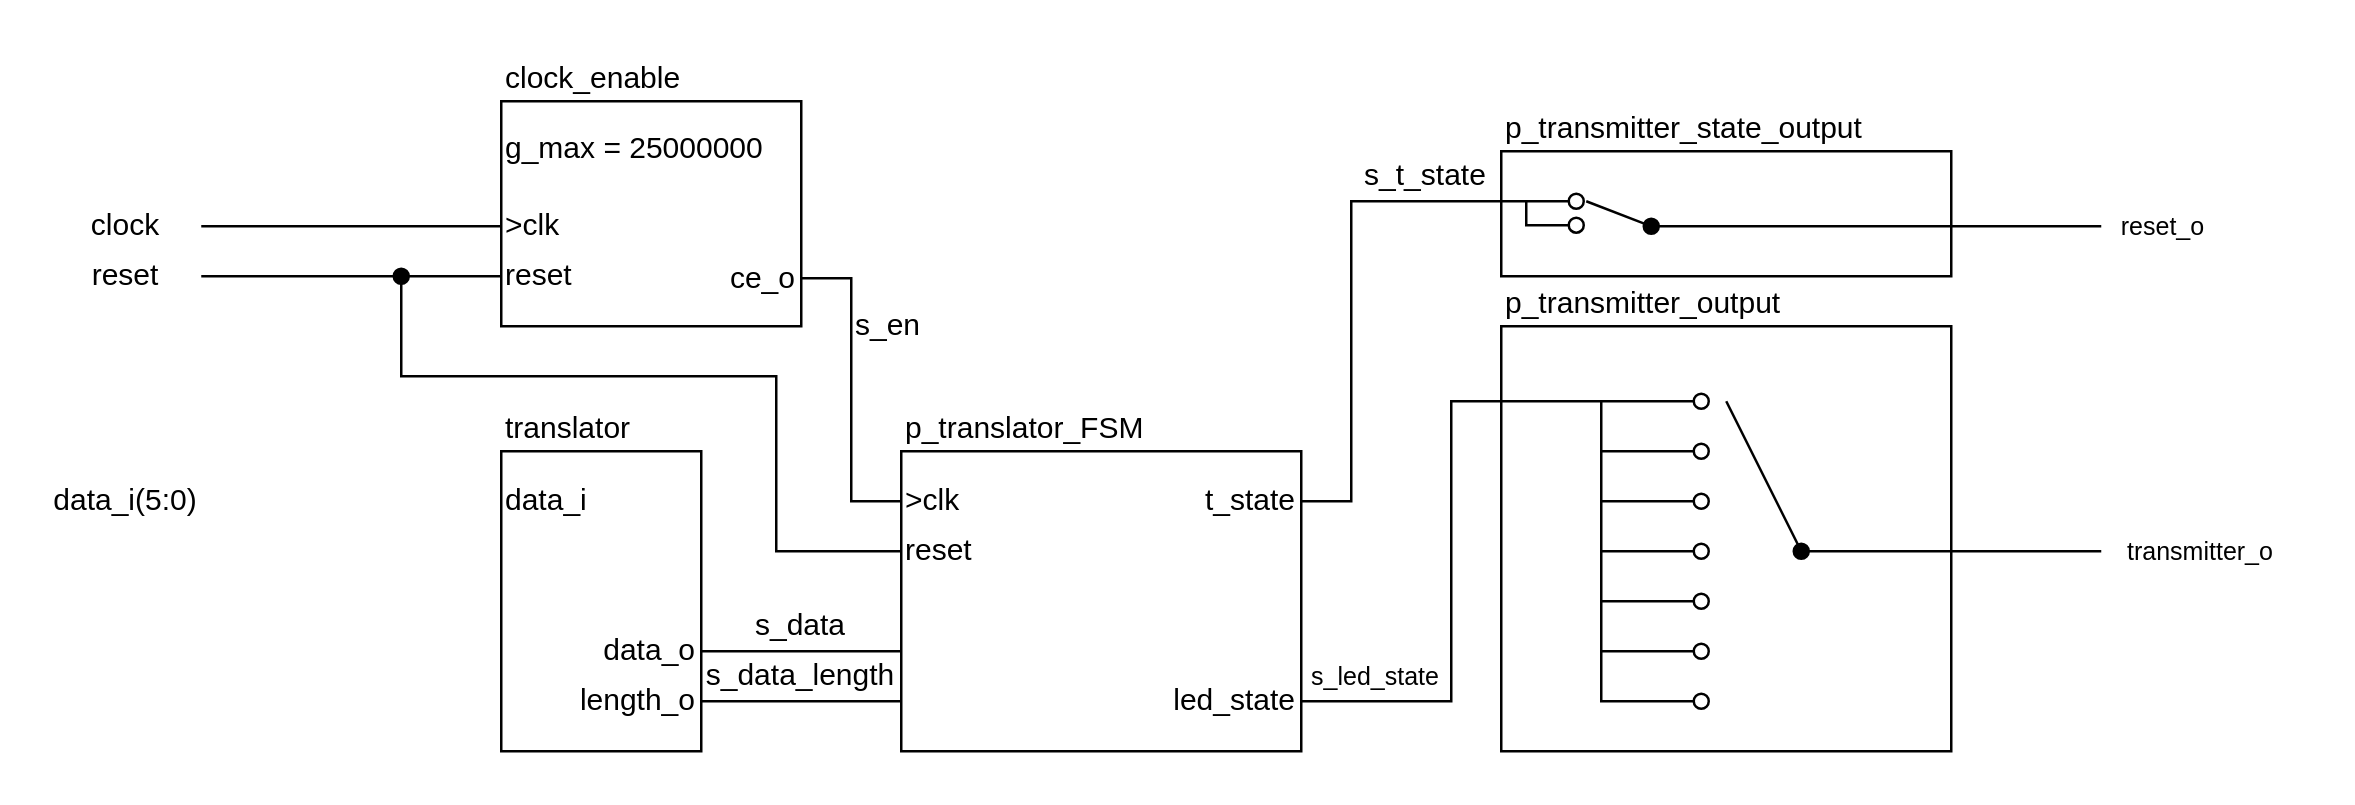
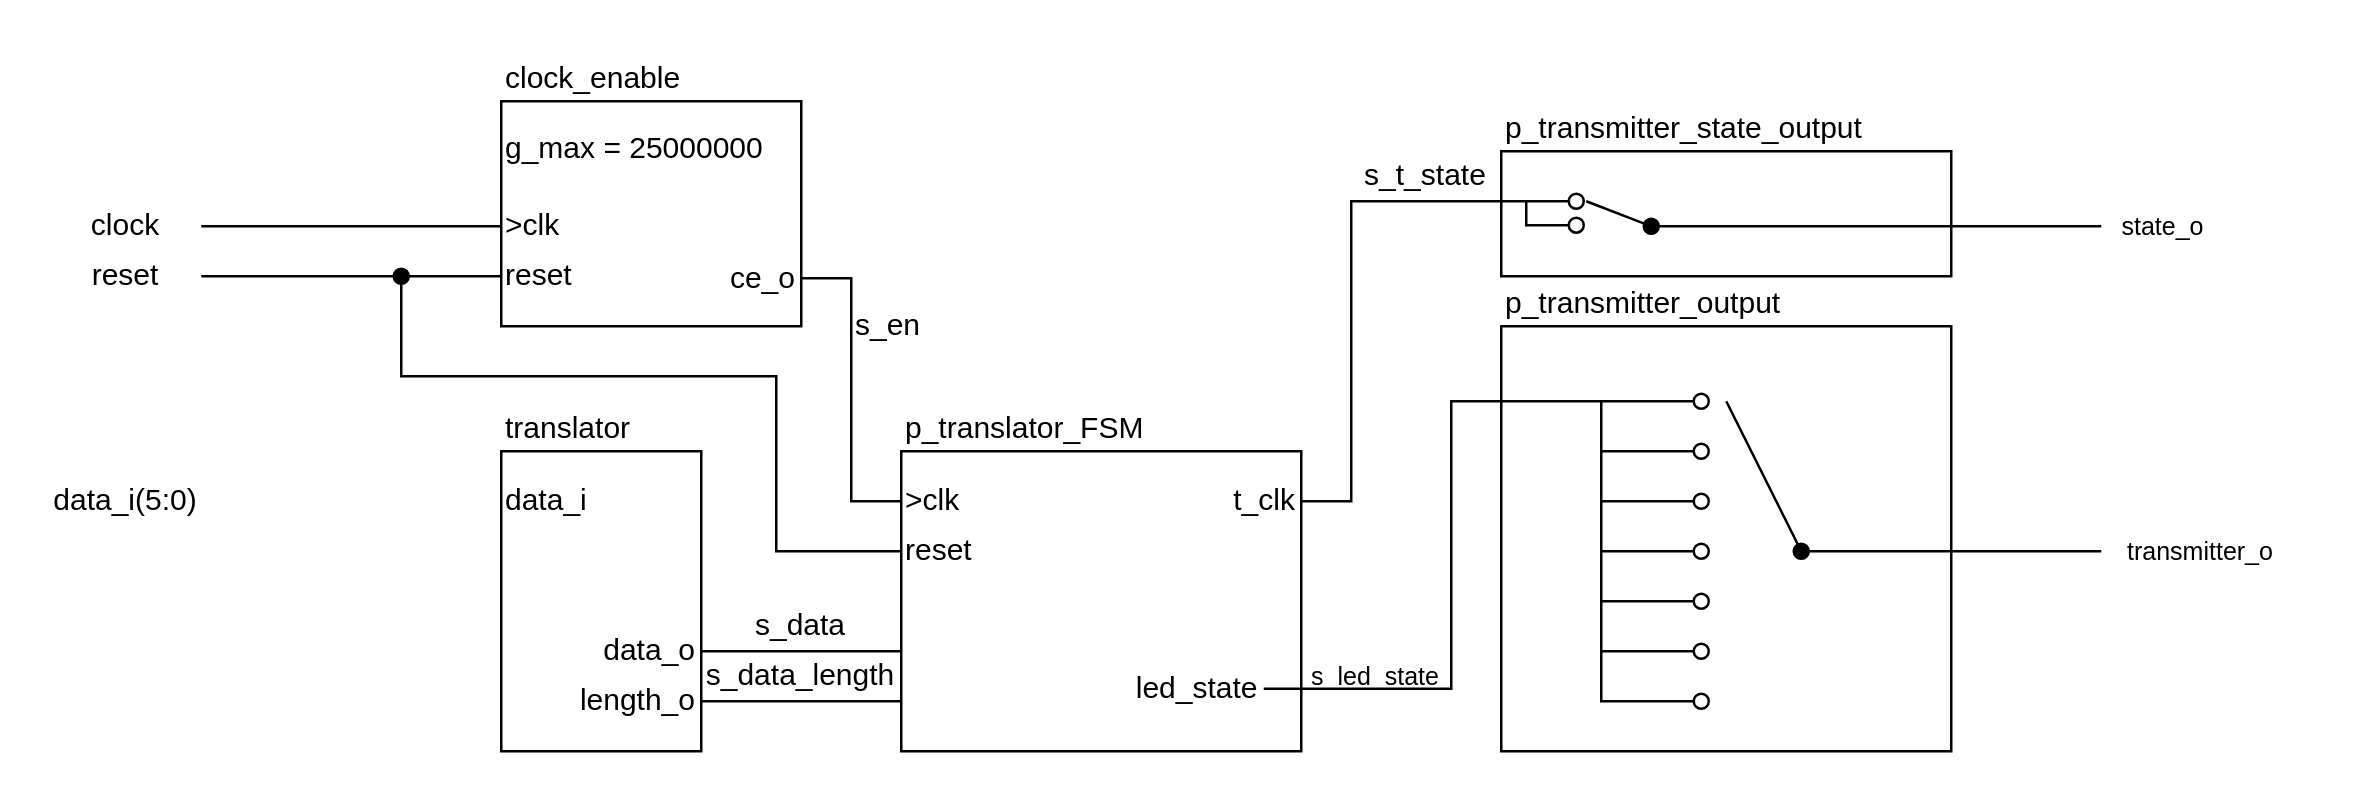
(2164, 226) -> (2164, 226)
(1237, 501) -> (1258, 501)
(1201, 701) -> (1164, 689)
